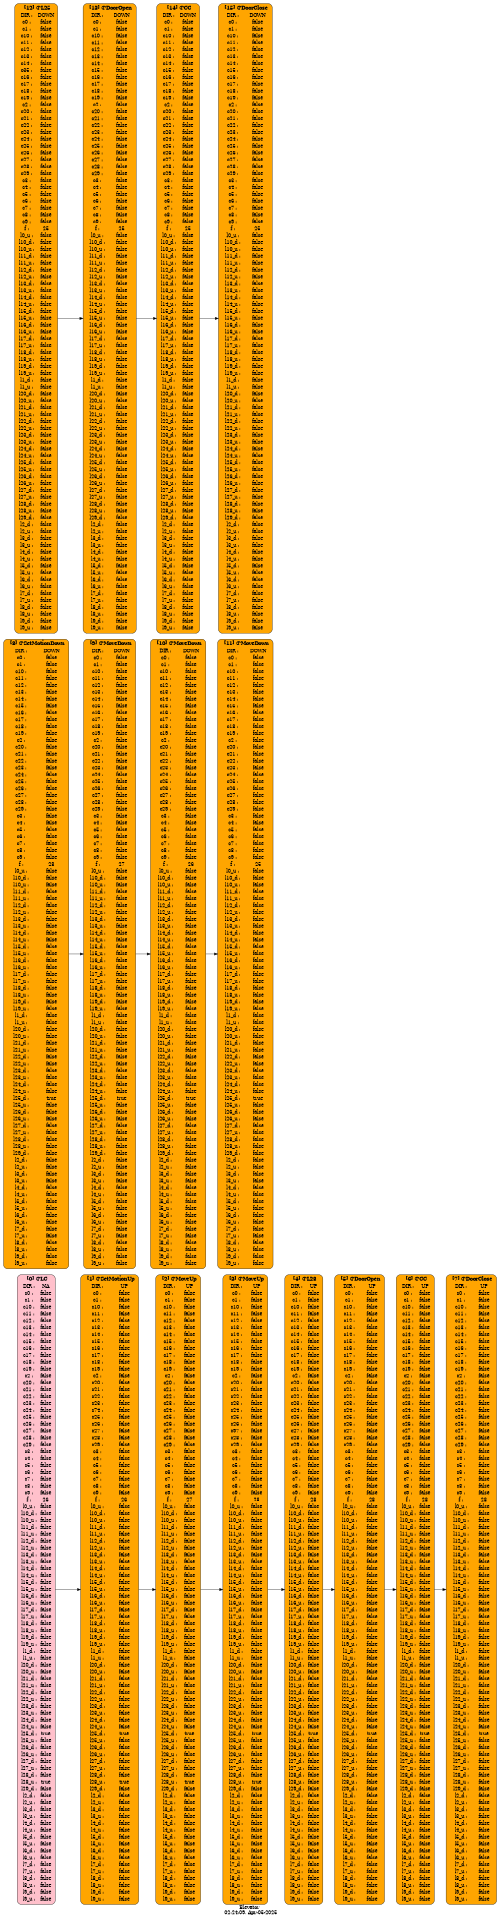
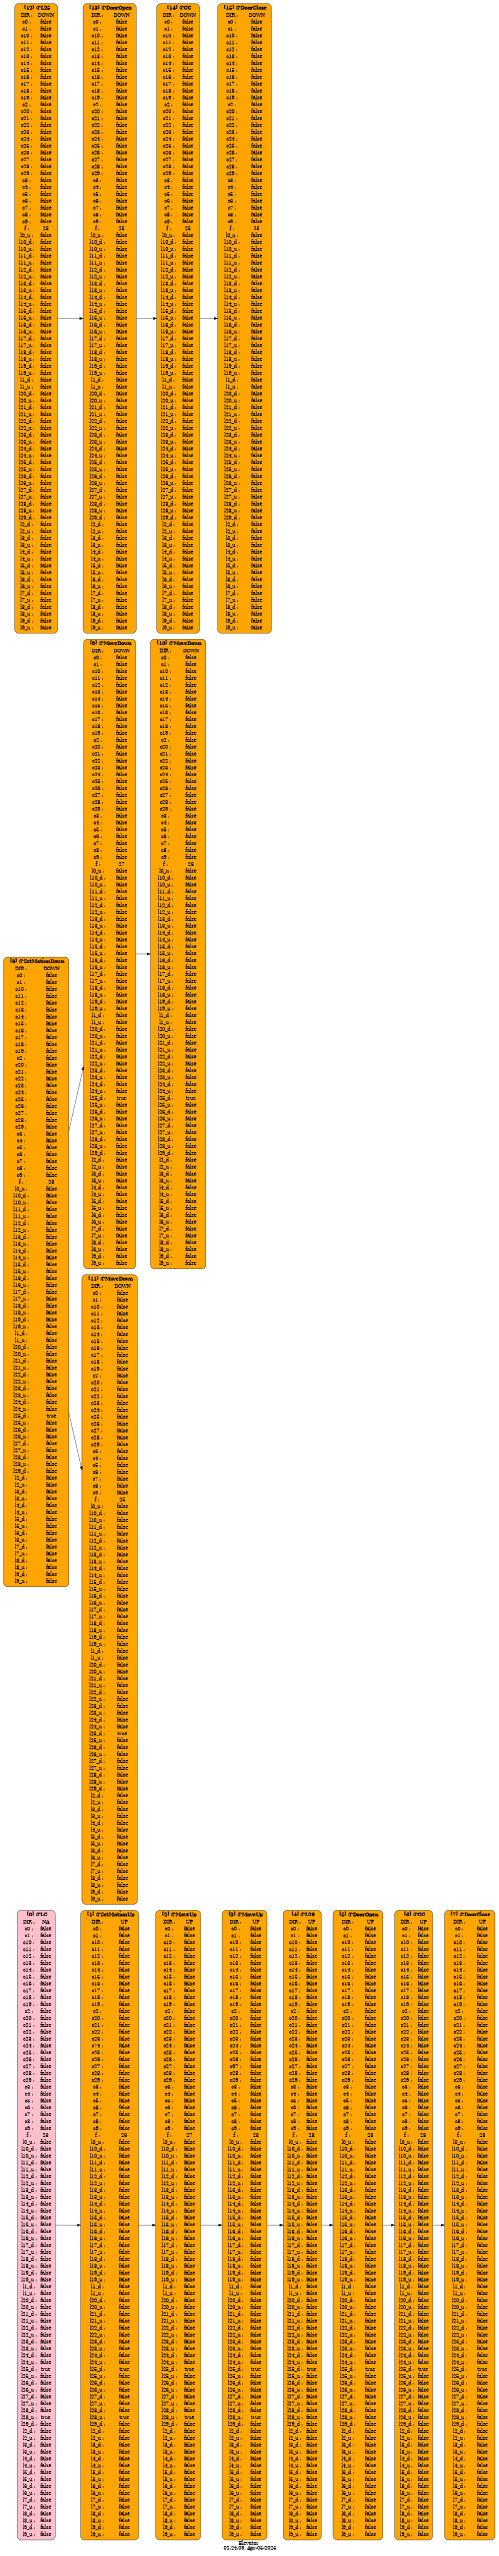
(27, 71) -> (27, 71)
(210, 954) -> (75, 1440)
